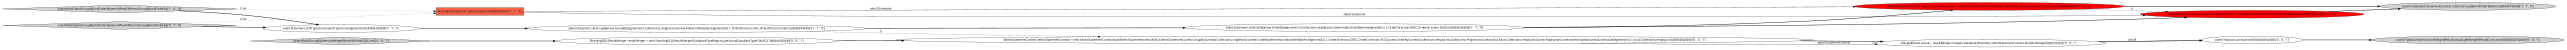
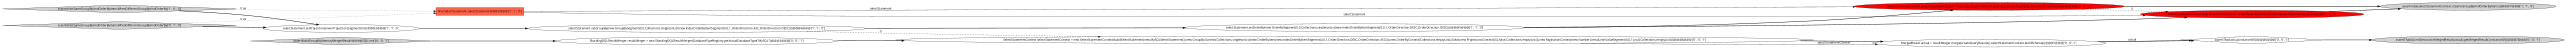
(2252, 40) -> (2252, 40)
